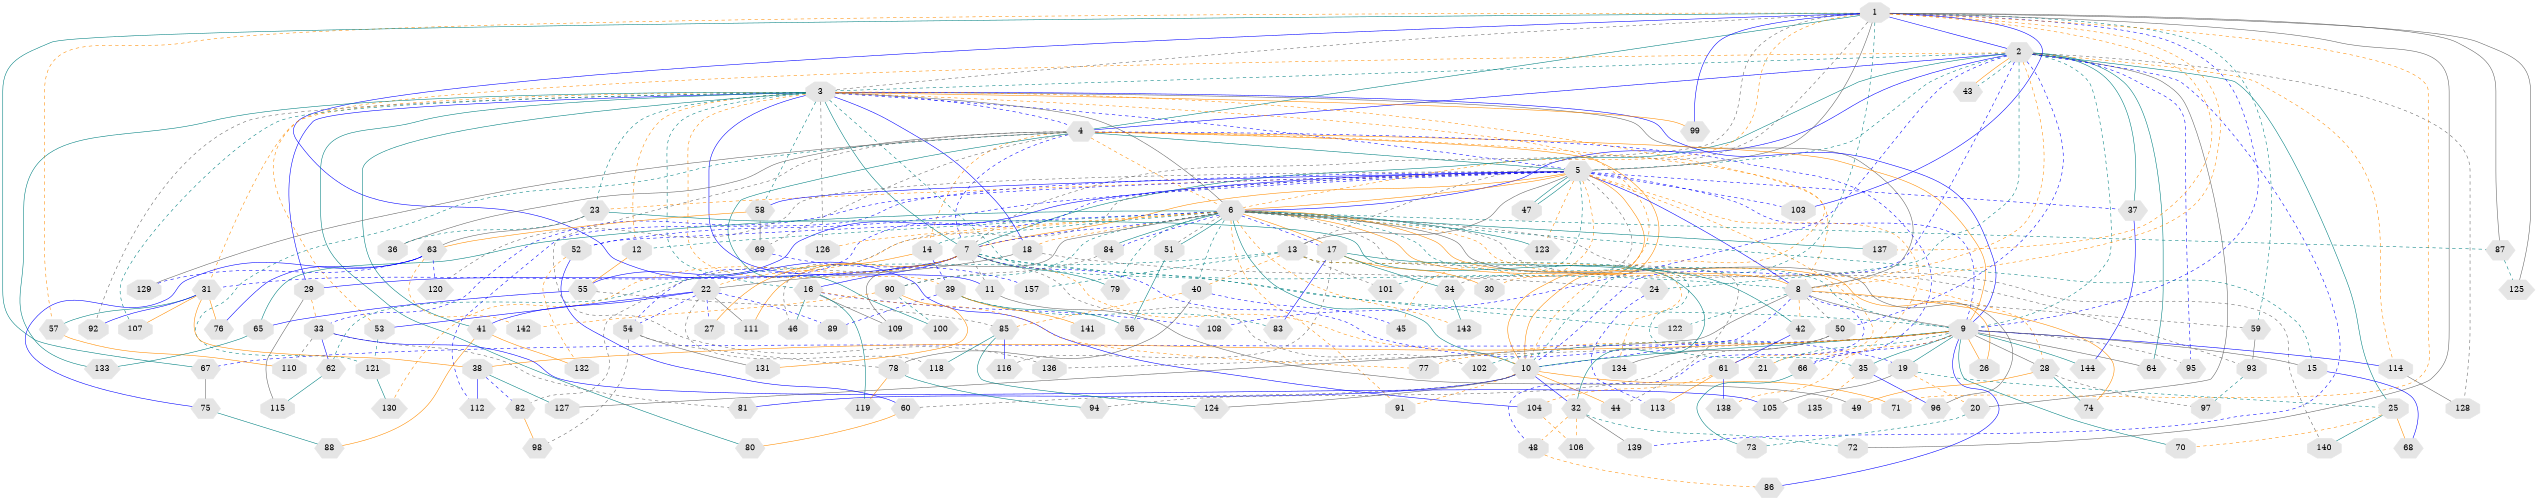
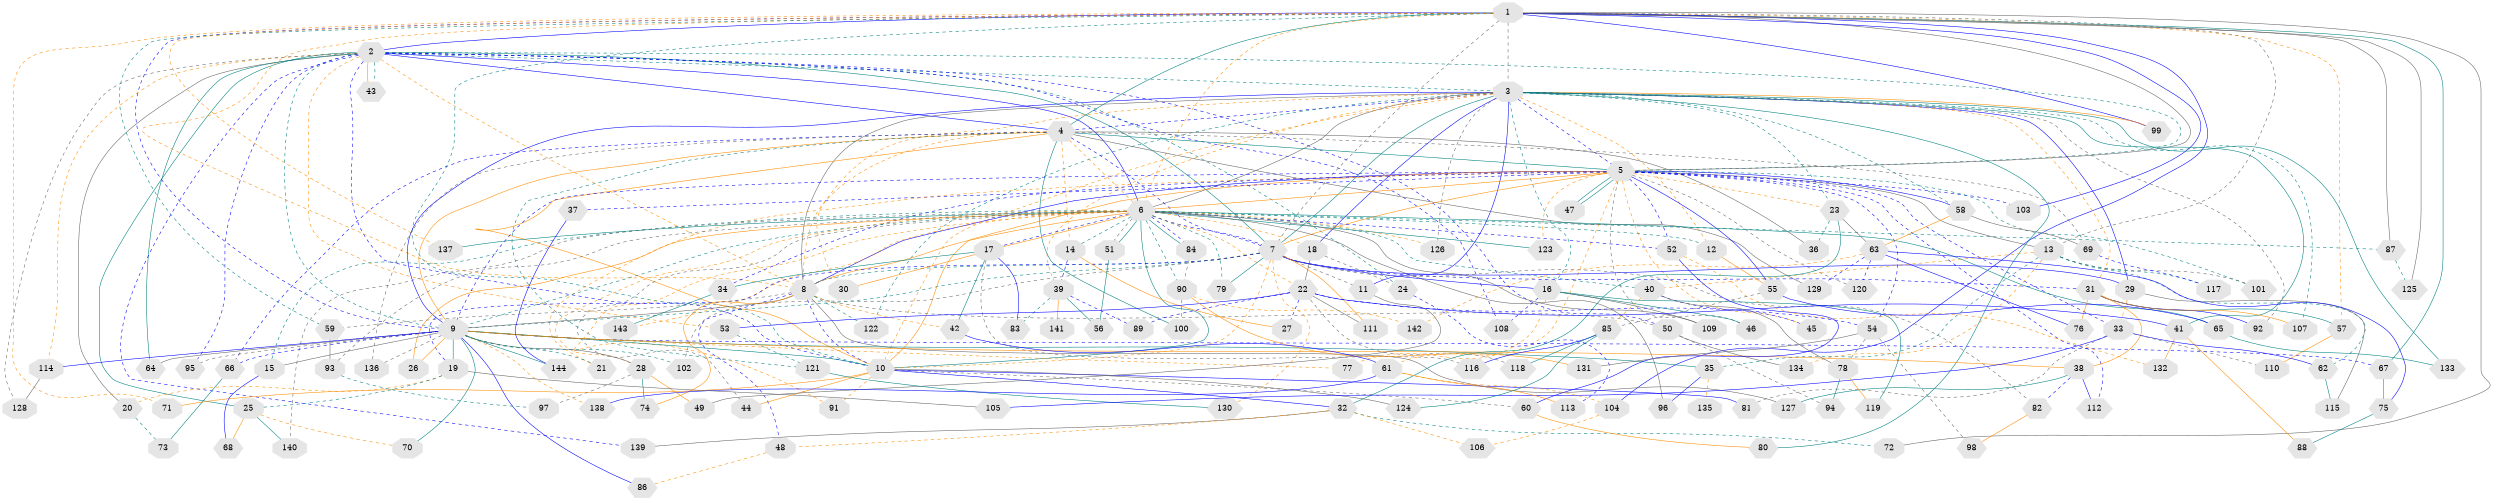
(2121, 99) -> none
(1628, 256) -> (1007, 198)
(1032, 290) -> (2214, 290)
